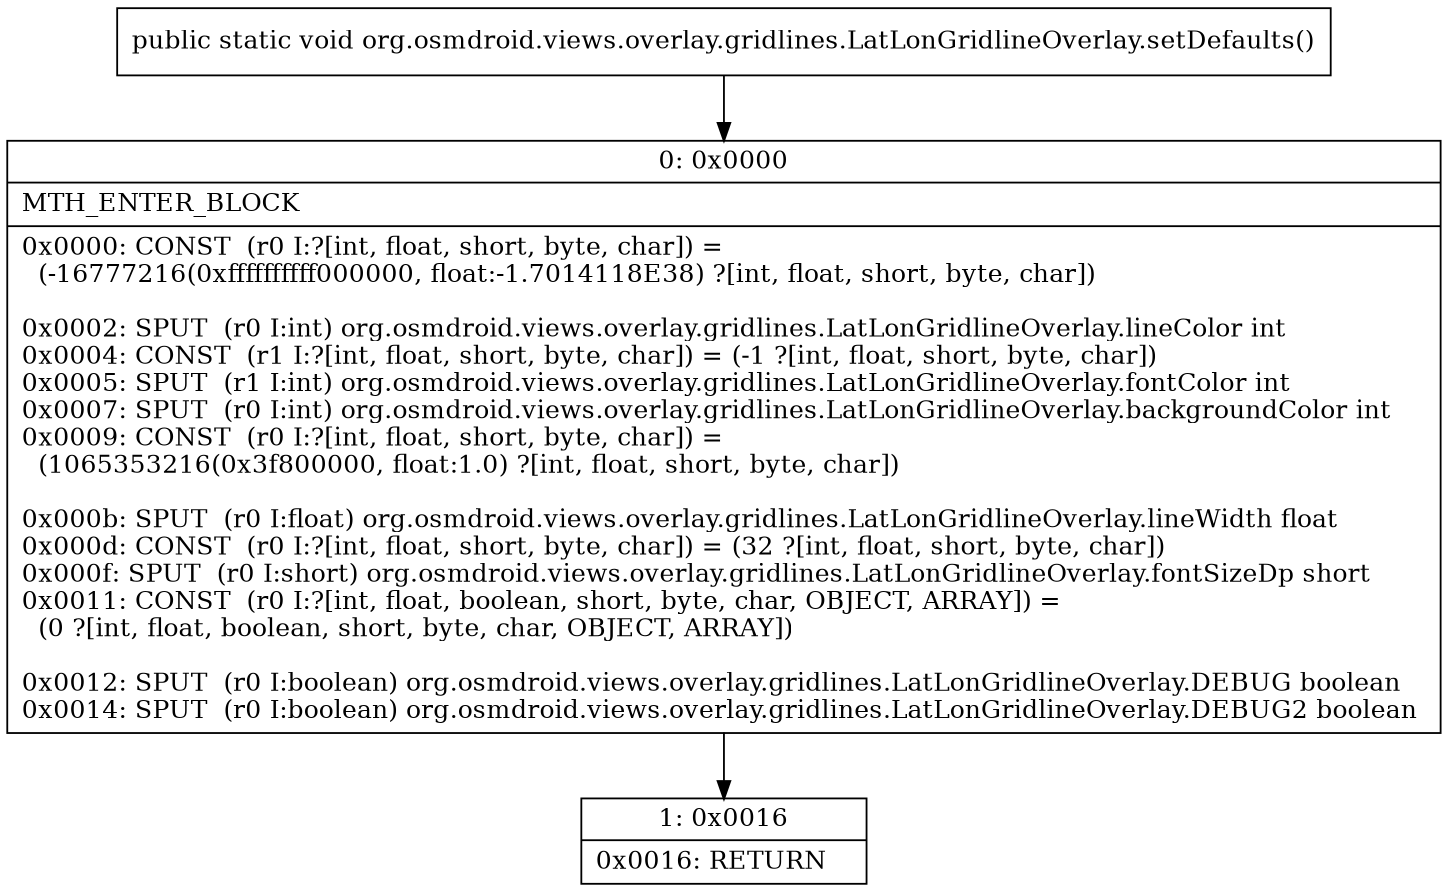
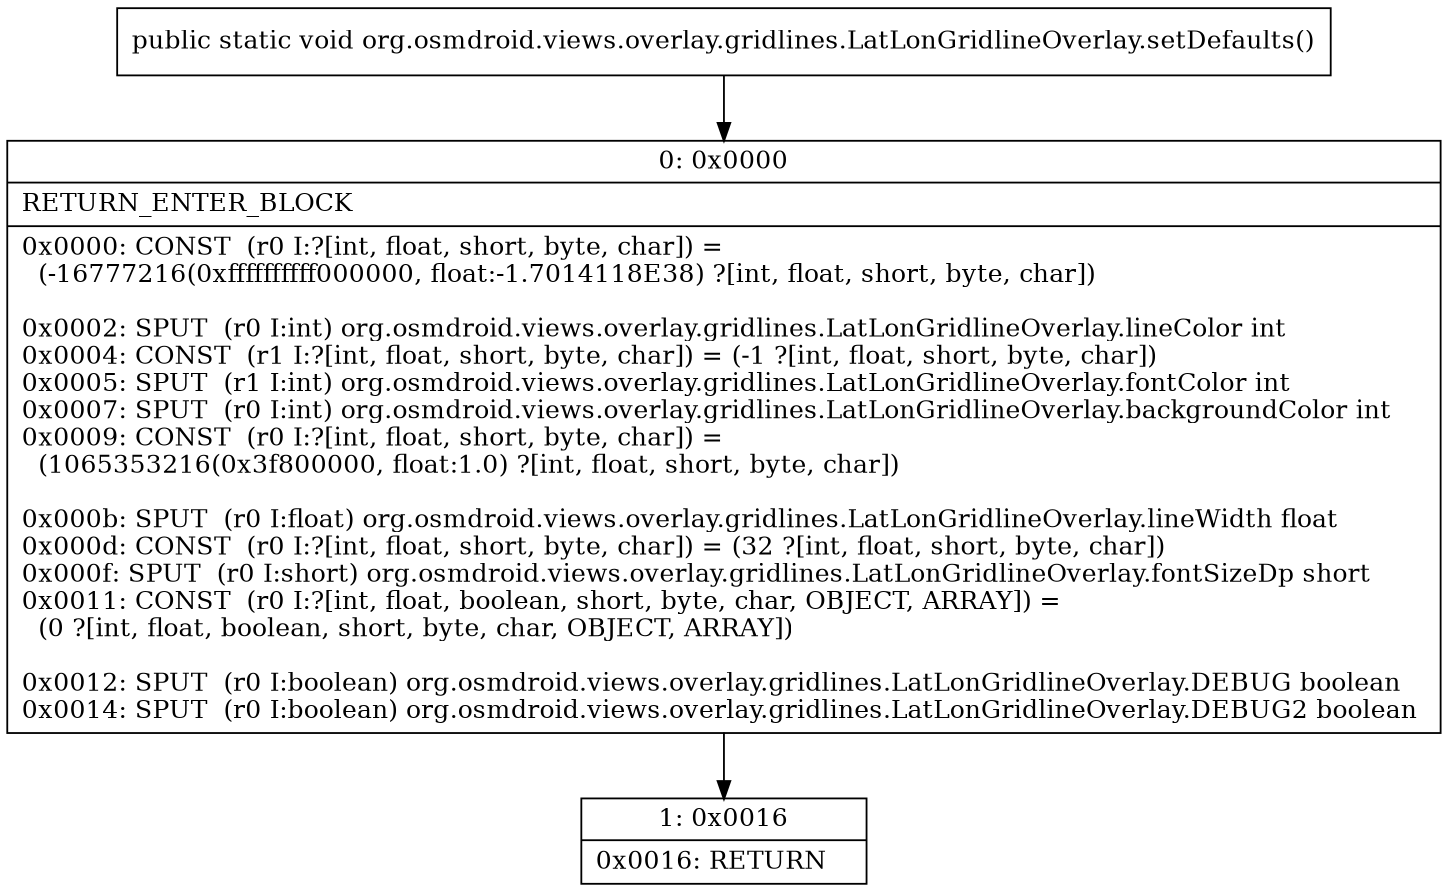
(162, 203) -> (188, 203)
